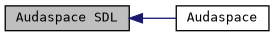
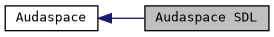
(159, 18) -> (128, 18)
